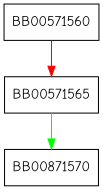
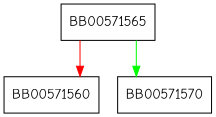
(51, 53) -> (80, 53)
(51, 168) -> (165, 95)
